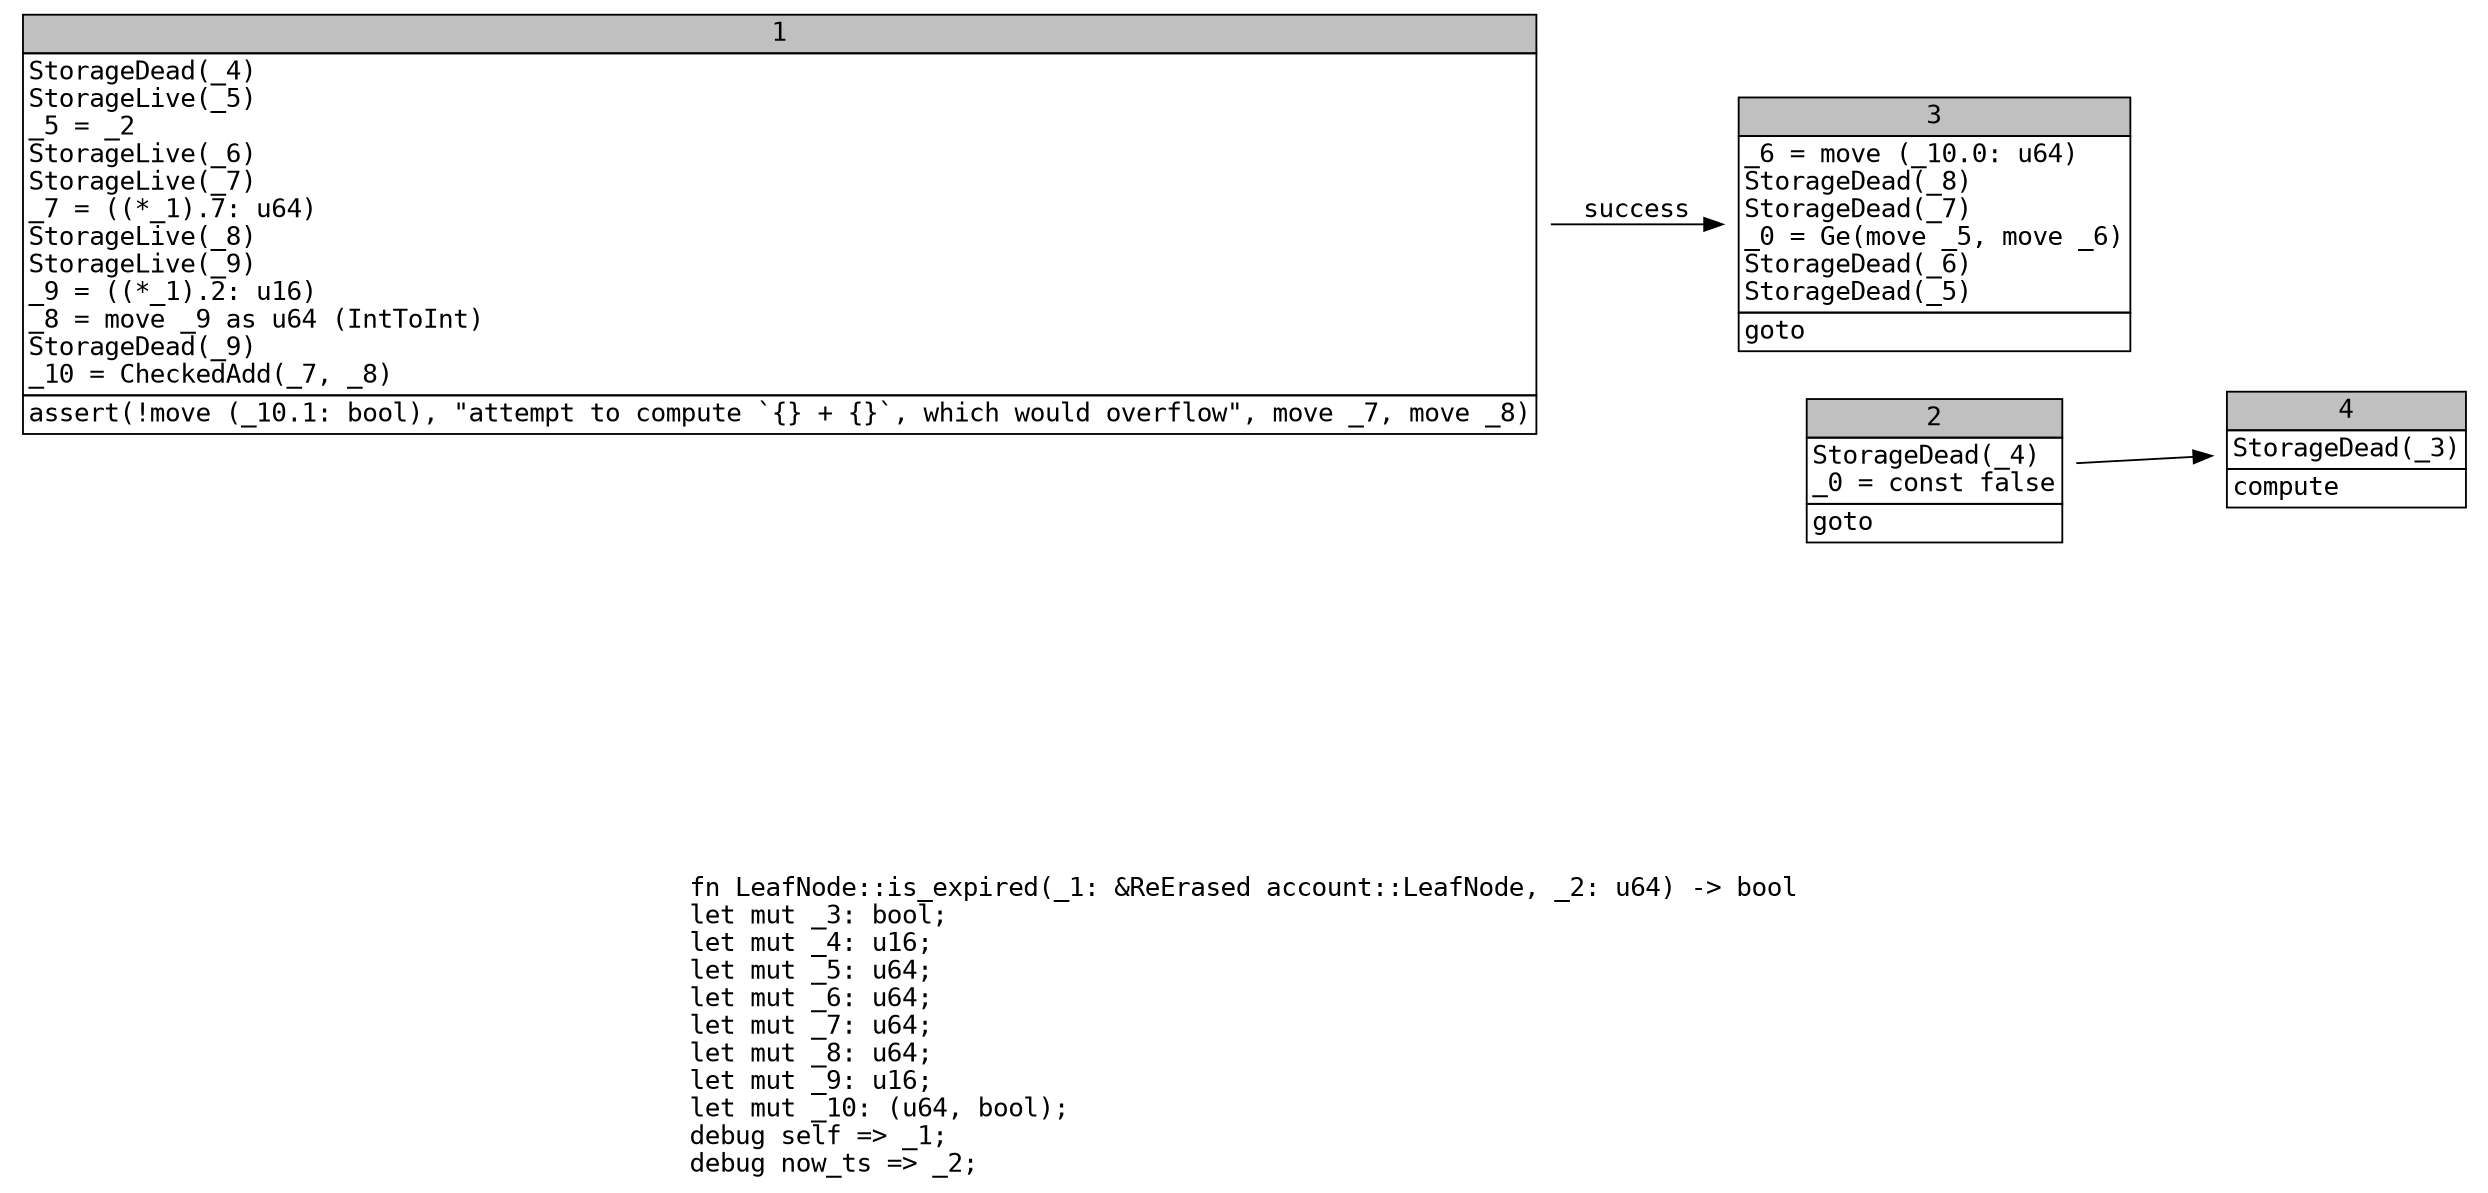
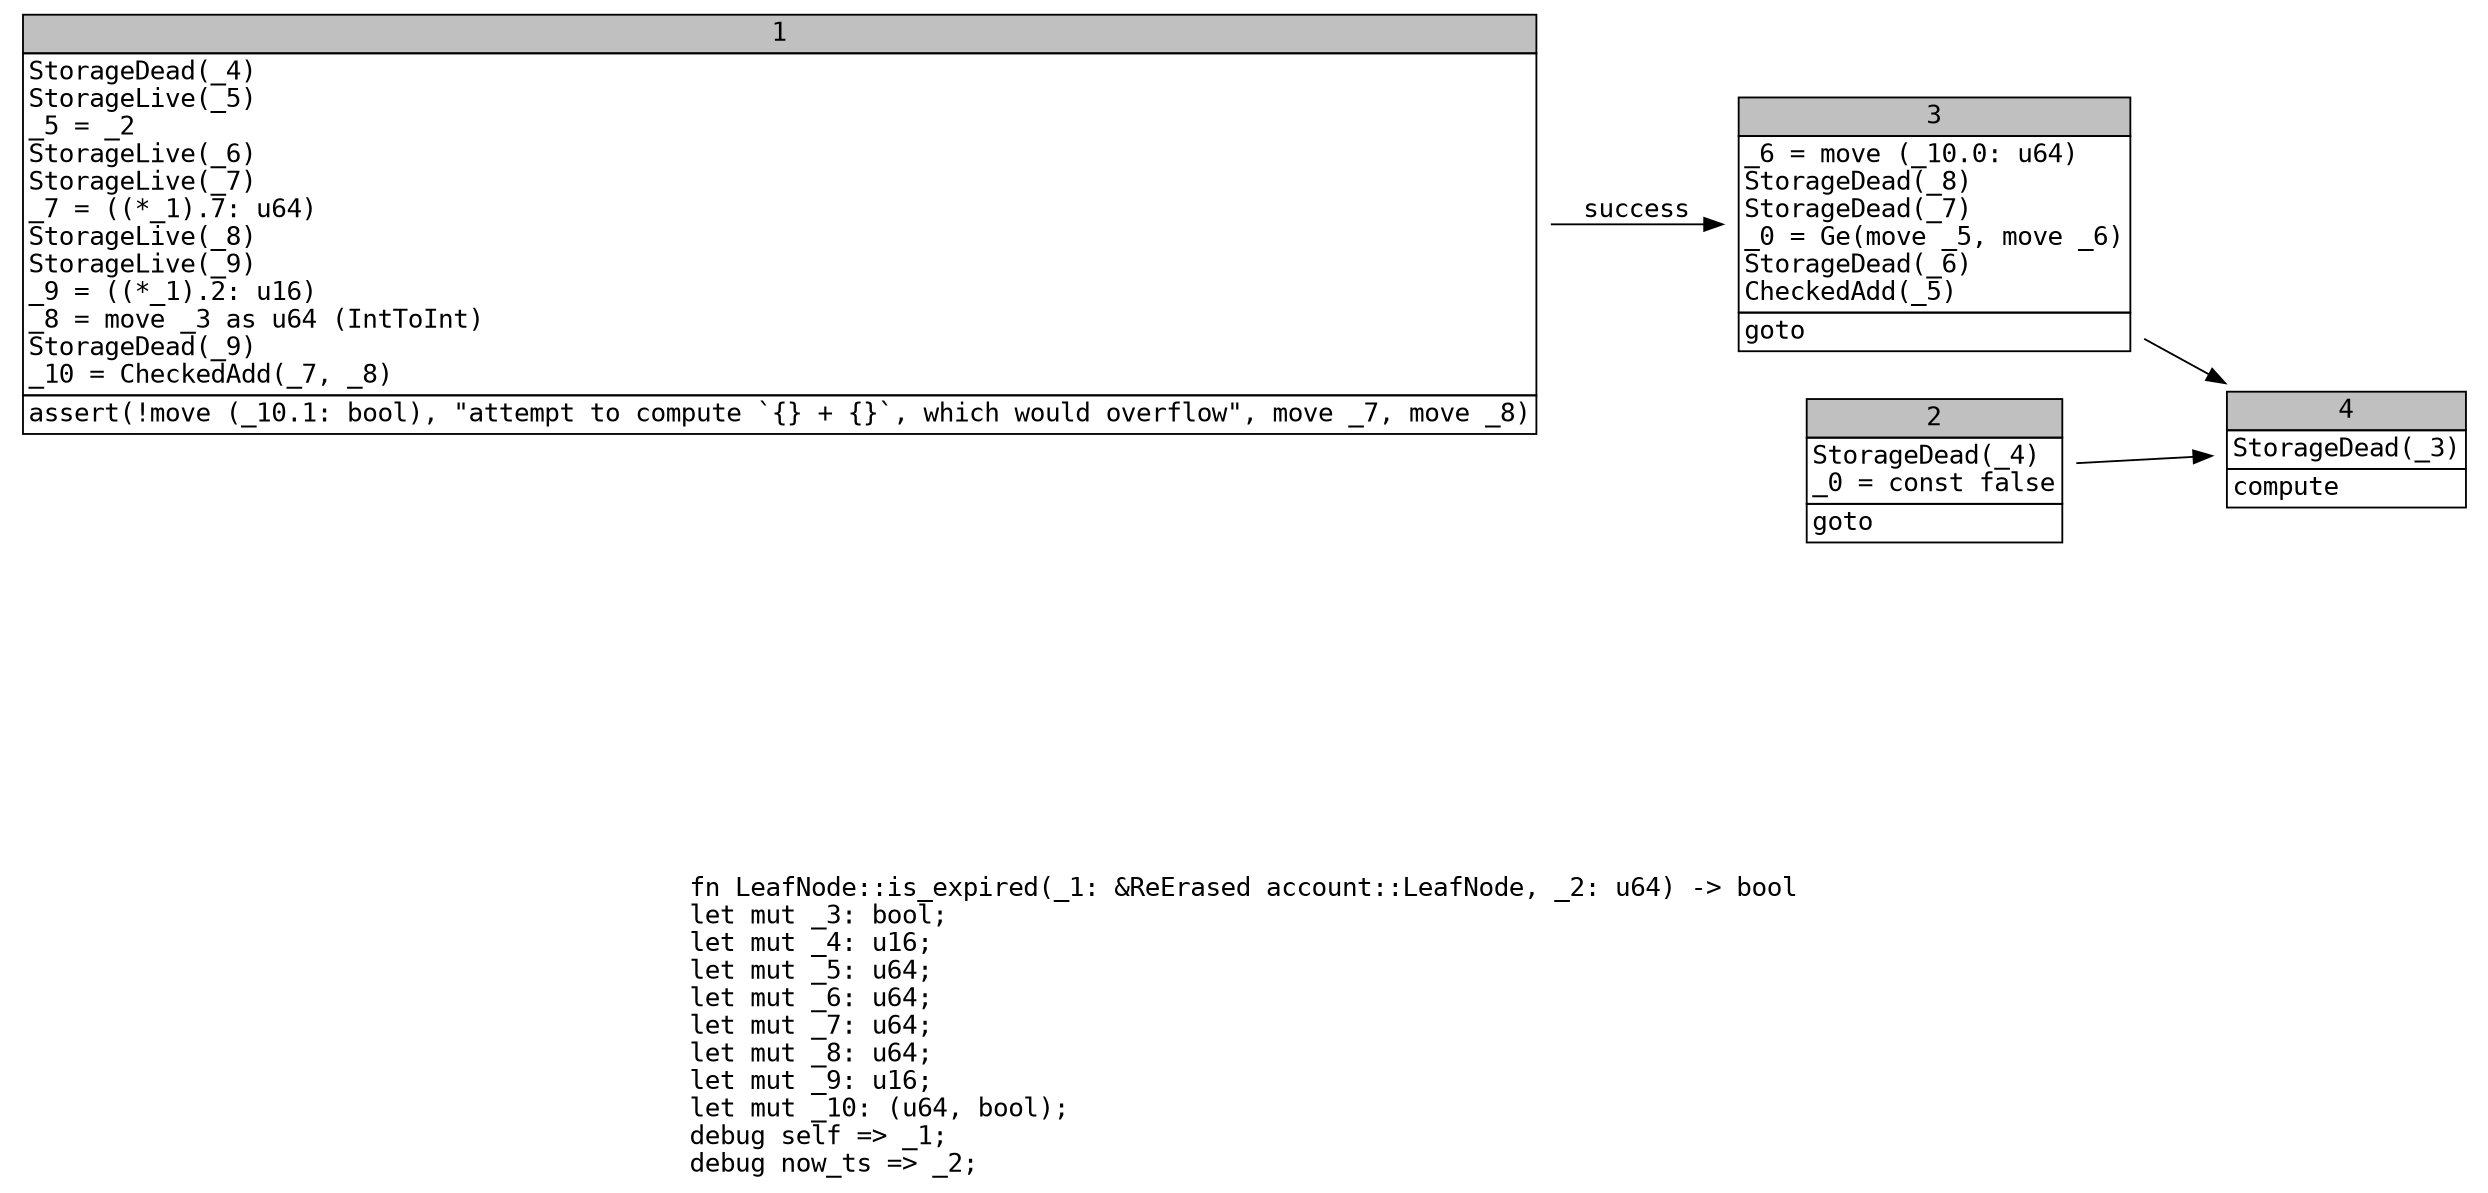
(1858, 292) -> (1851, 292)
(257, 320) -> (257, 320)
none -> (2176, 356)
